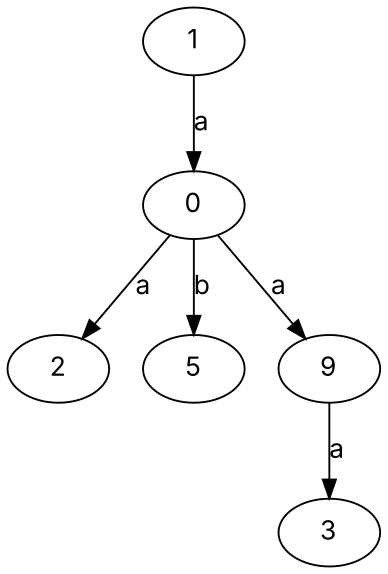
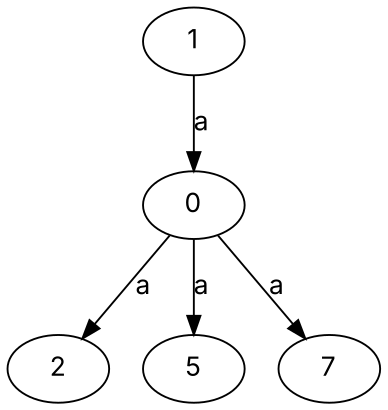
(202, 287) -> (201, 287)
(329, 369) -> (329, 369)
(329, 533) -> none
